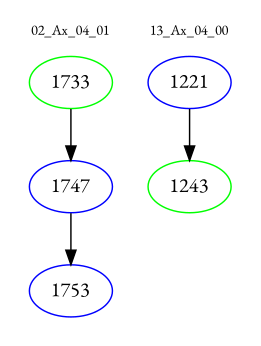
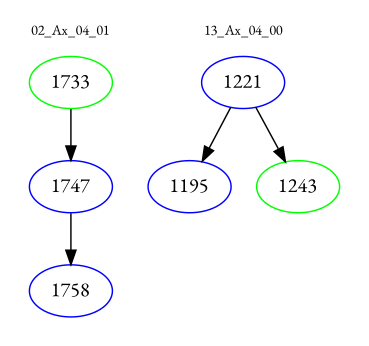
none -> (190, 187)
(71, 291) -> (71, 291)
